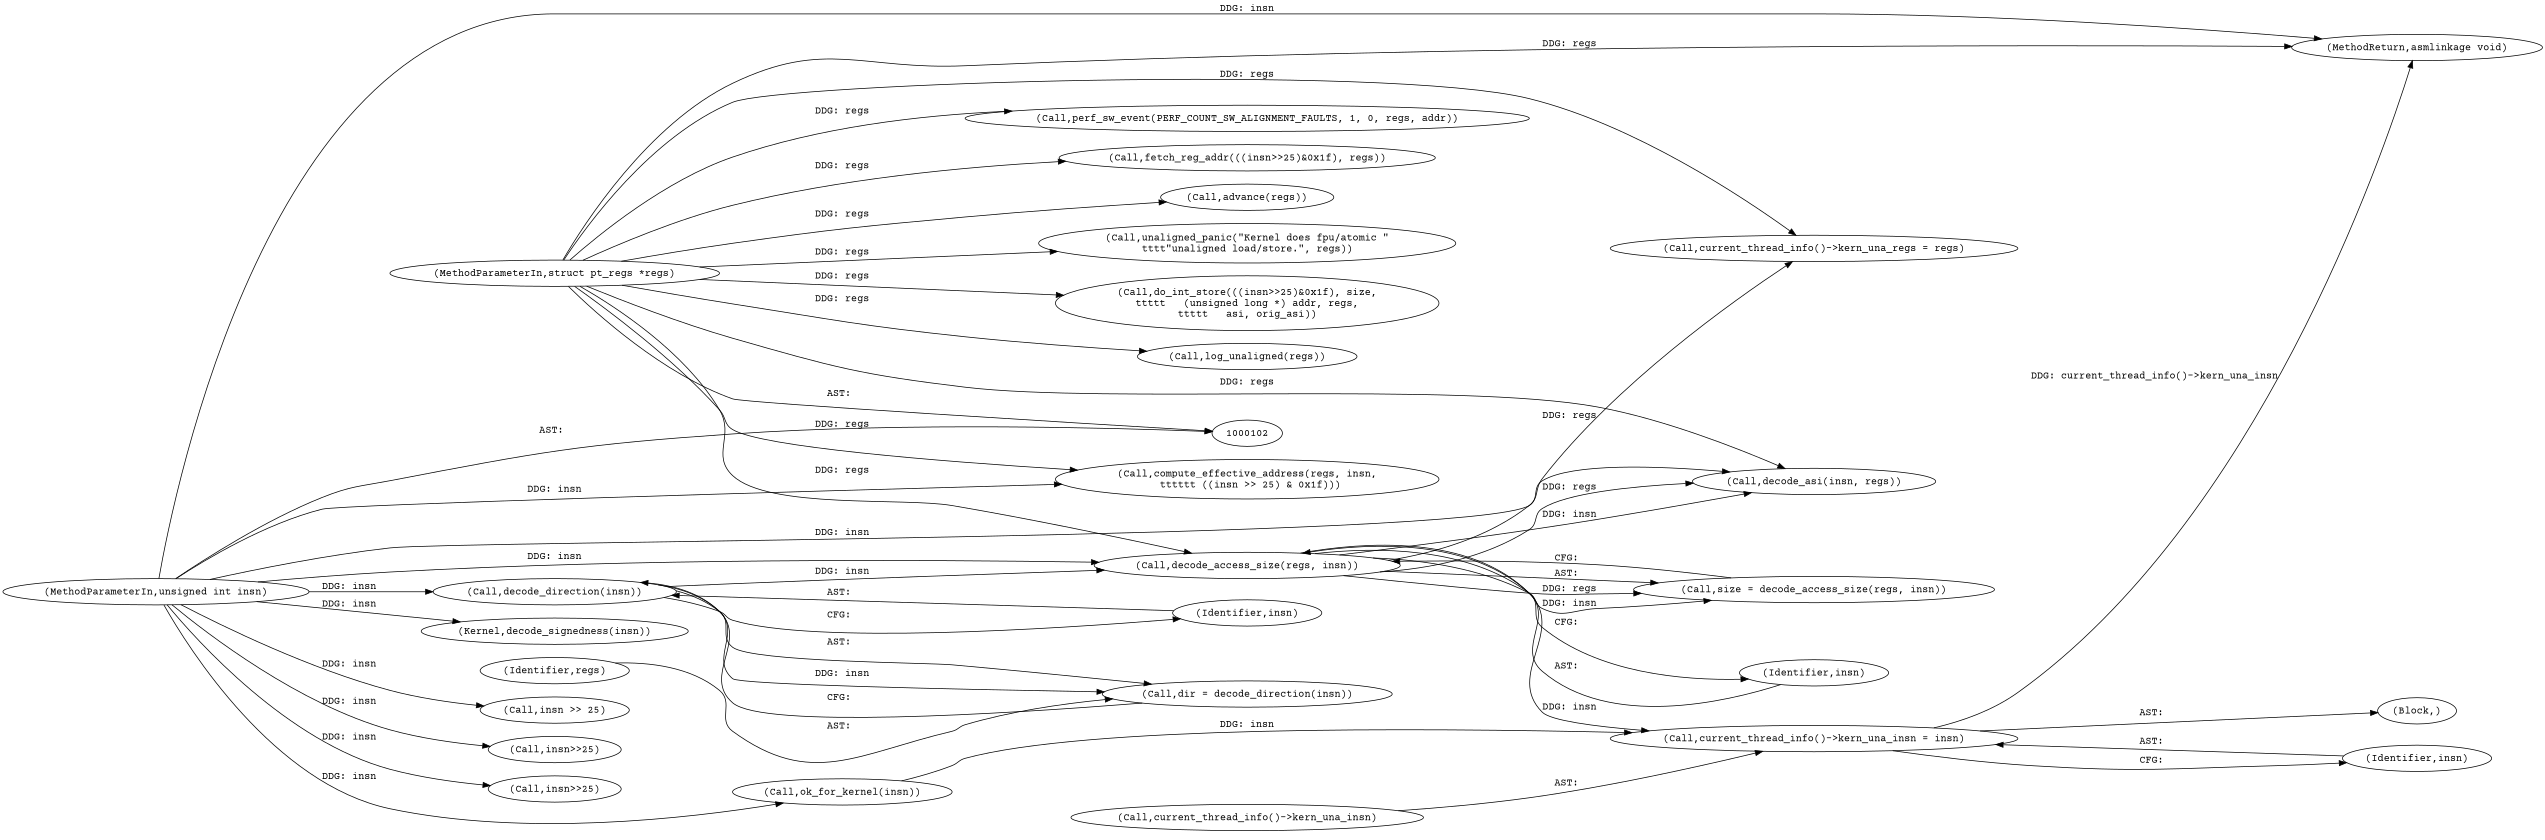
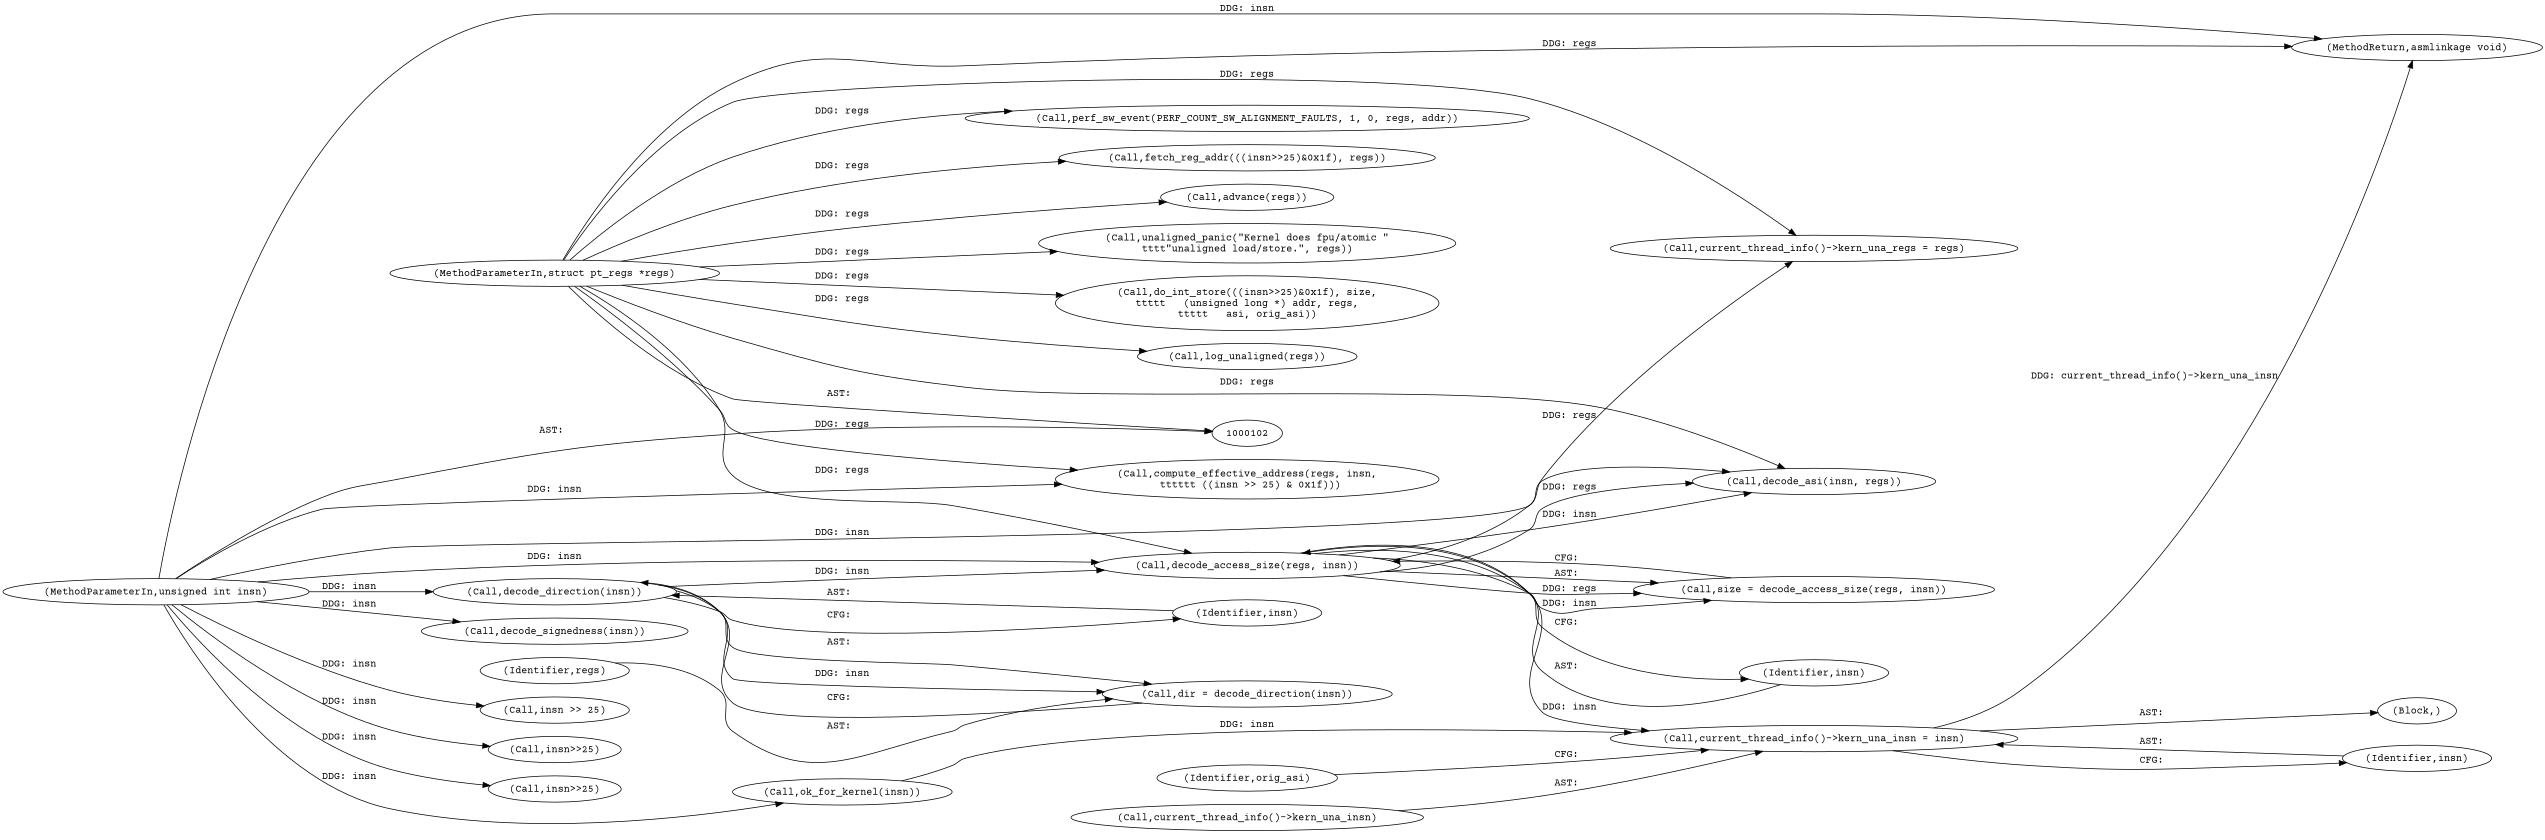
(555, 631) -> (555, 631)
none -> (1247, 778)
